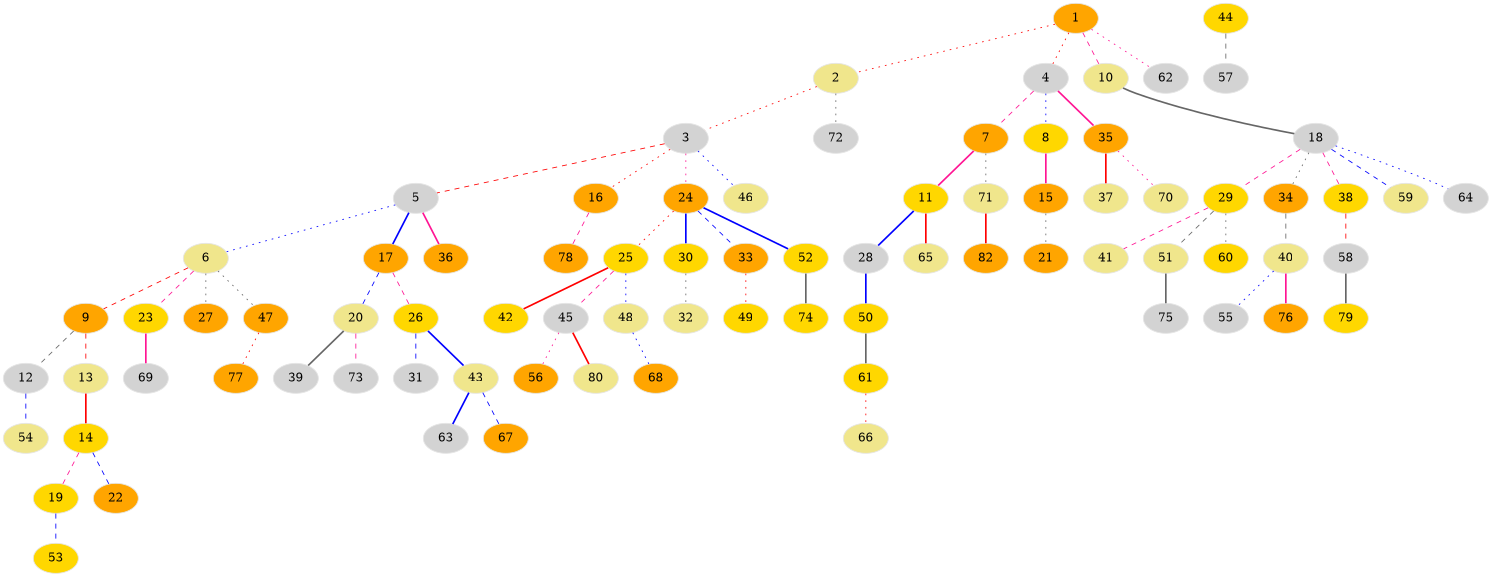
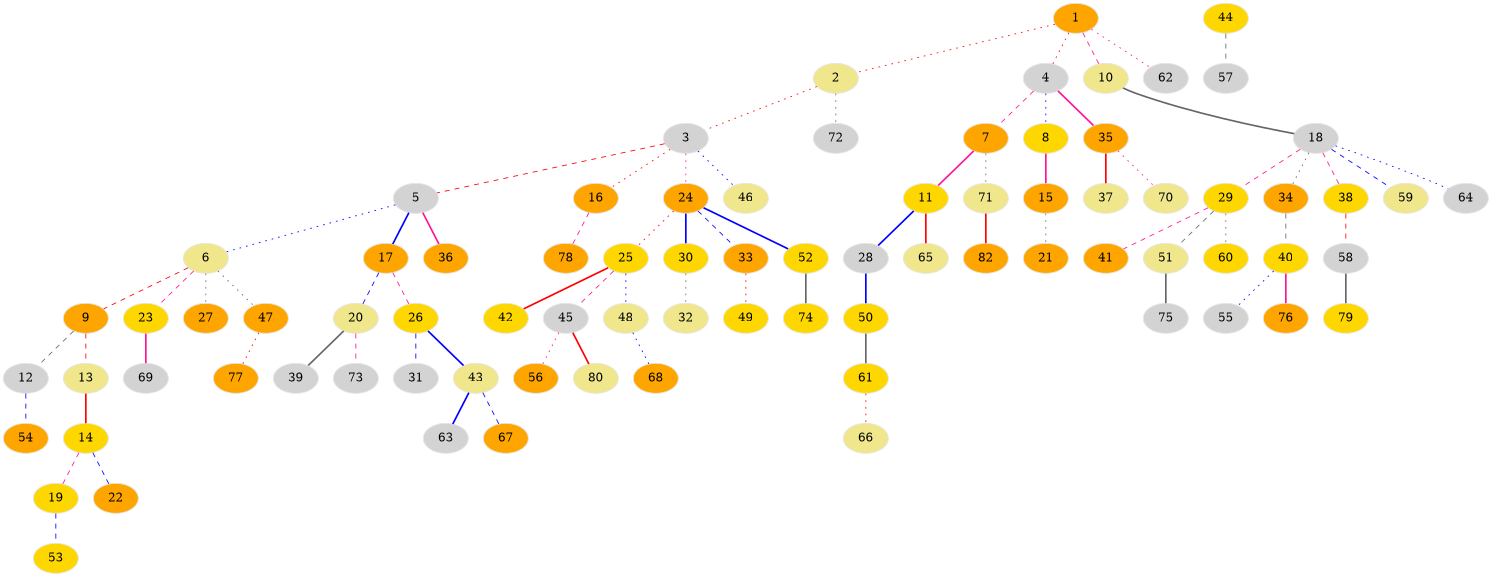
(1106, 258) -> (1106, 258)
(1286, 258) -> (1286, 258)
(26, 438) -> (26, 438)
